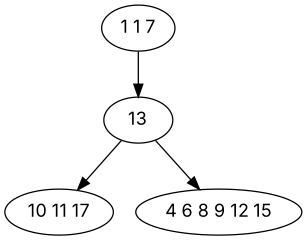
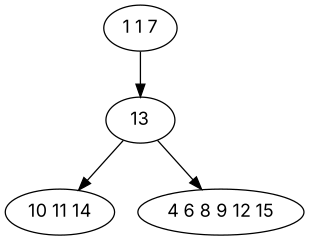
(59, 212) -> (60, 212)
